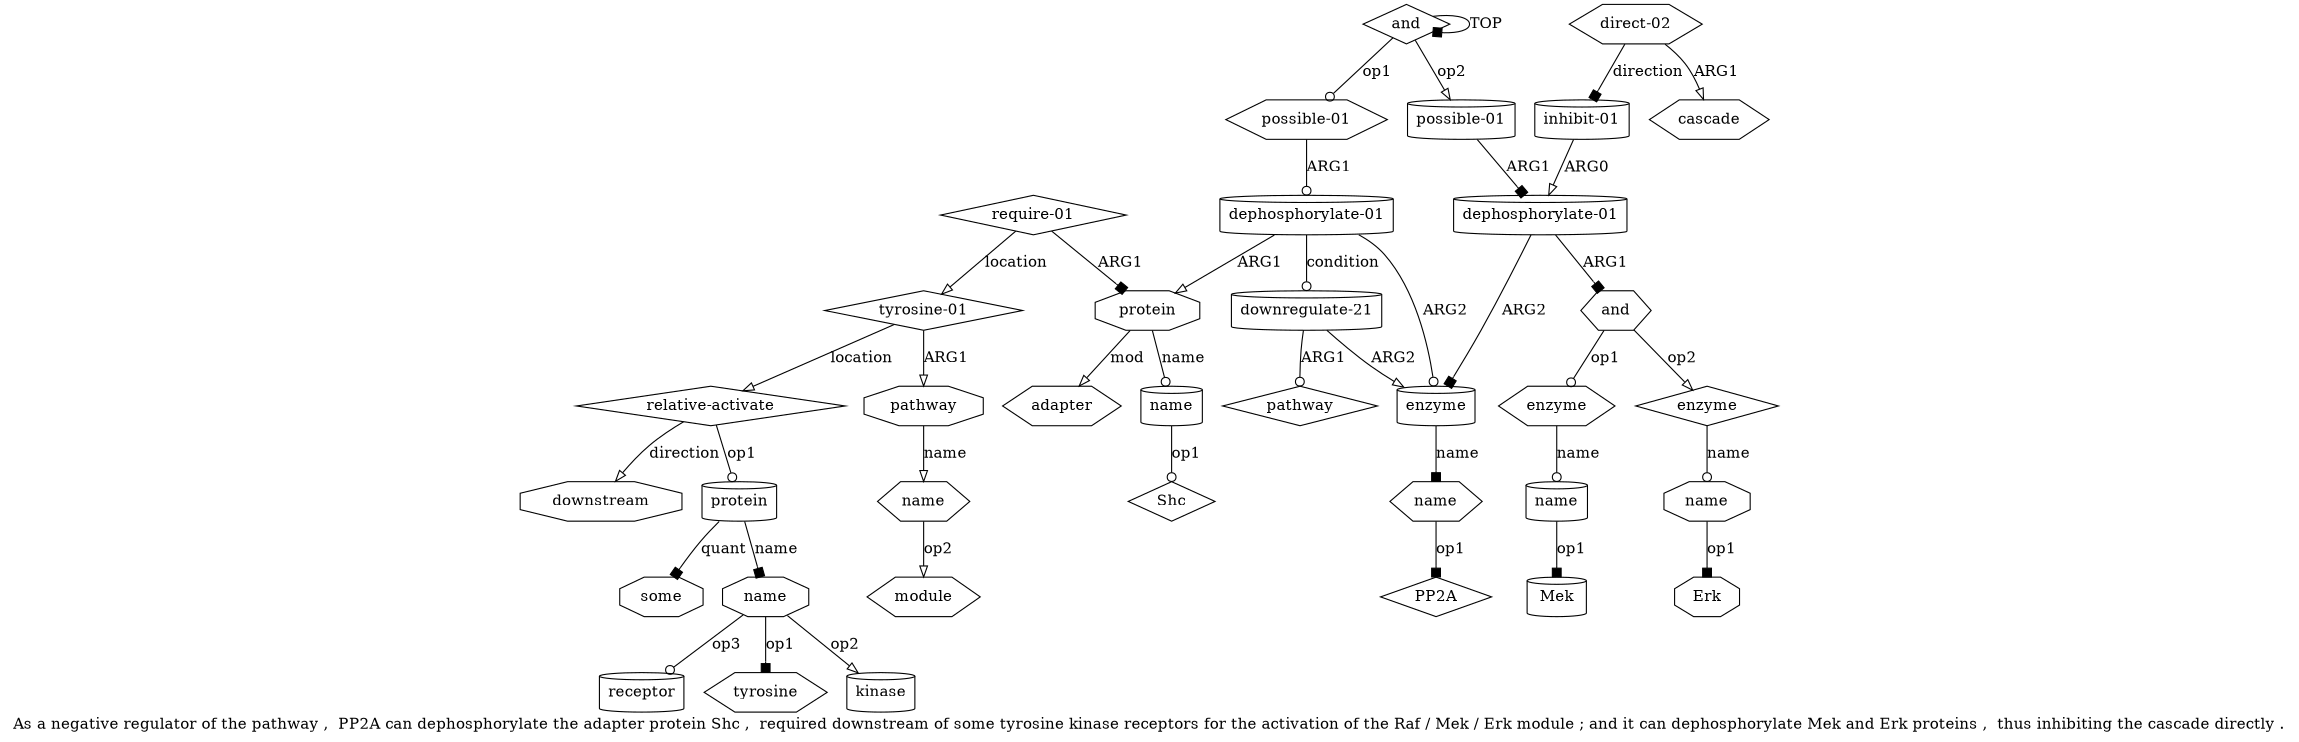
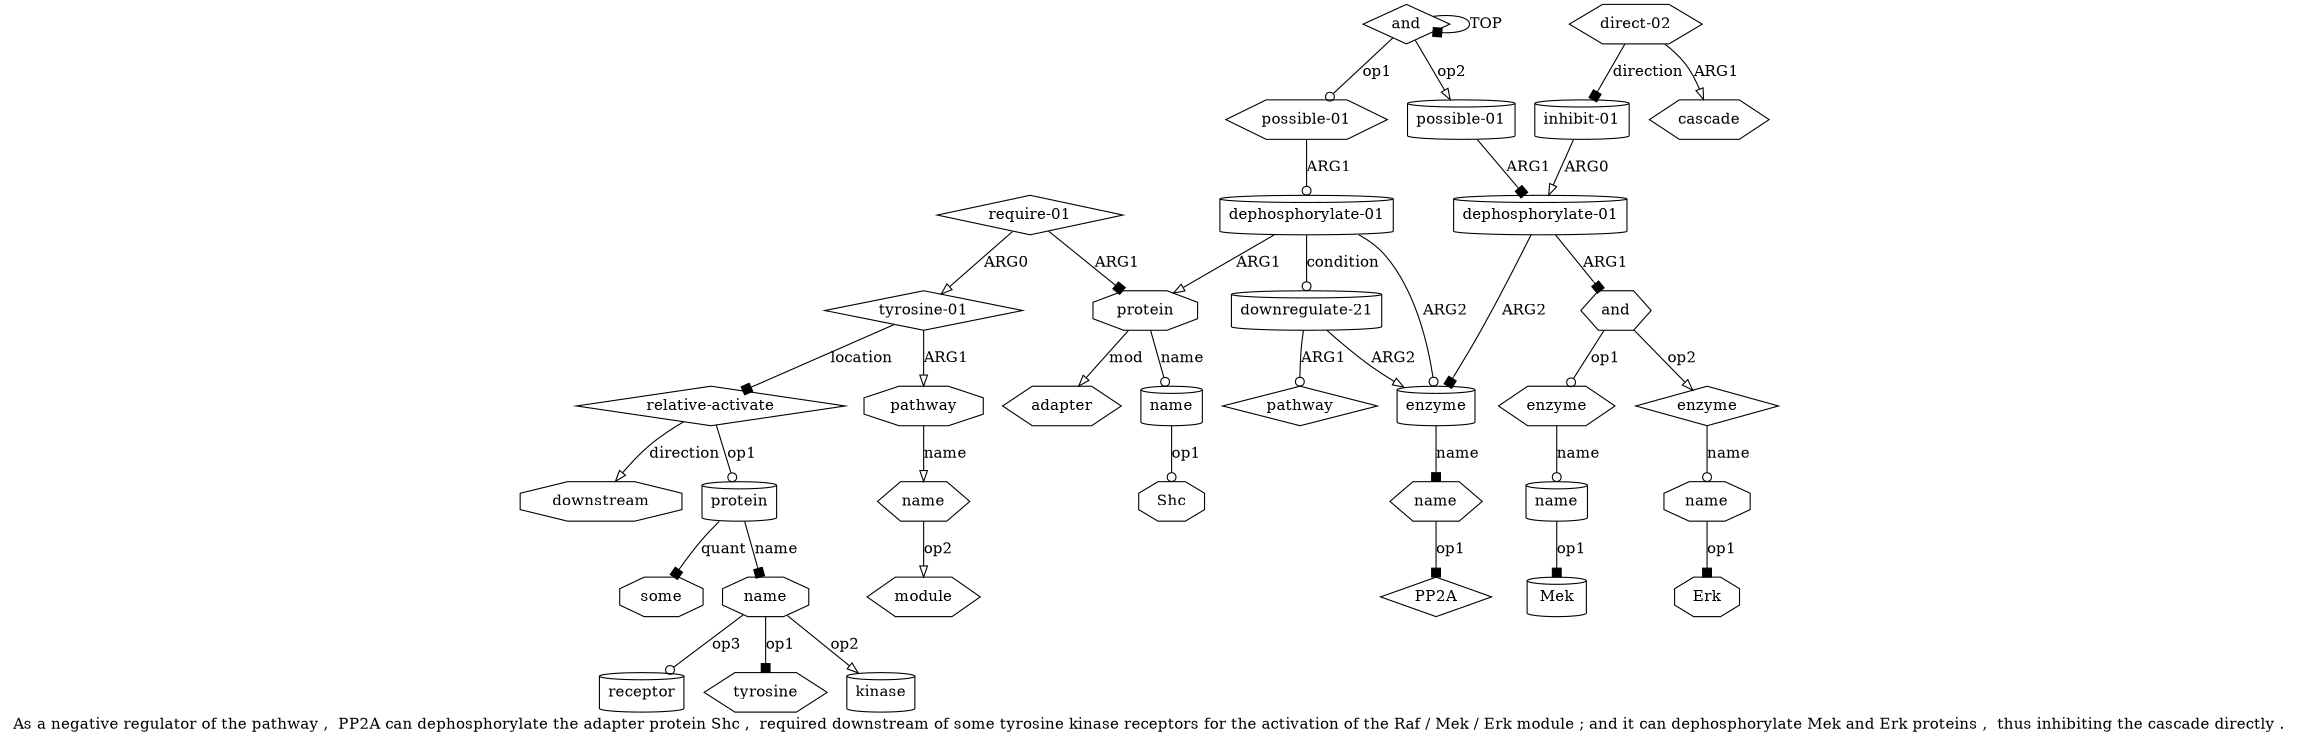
(1016, 263) -> (1006, 263)
(824, 355) -> (824, 355)
(1172, 501) -> (1172, 501)
